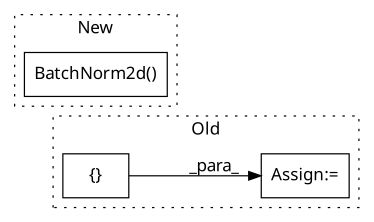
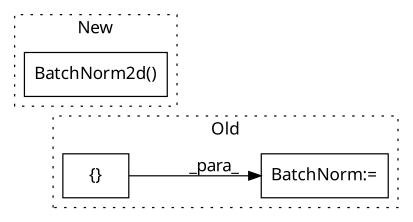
(305, 176) -> (325, 176)
